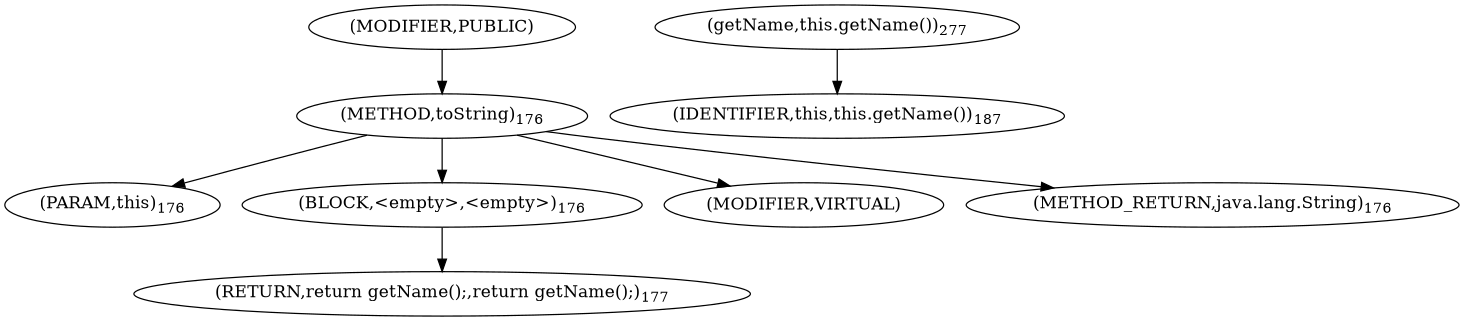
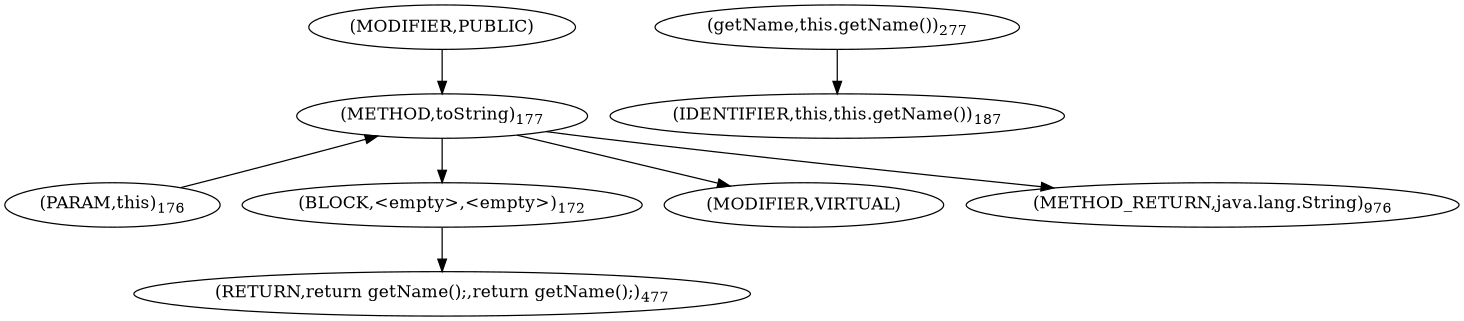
(530, 114) -> (530, 114)
(276, 159) -> (273, 164)
(572, 203) -> (572, 203)
(1378, 203) -> (1378, 203)
(655, 292) -> (655, 292)
